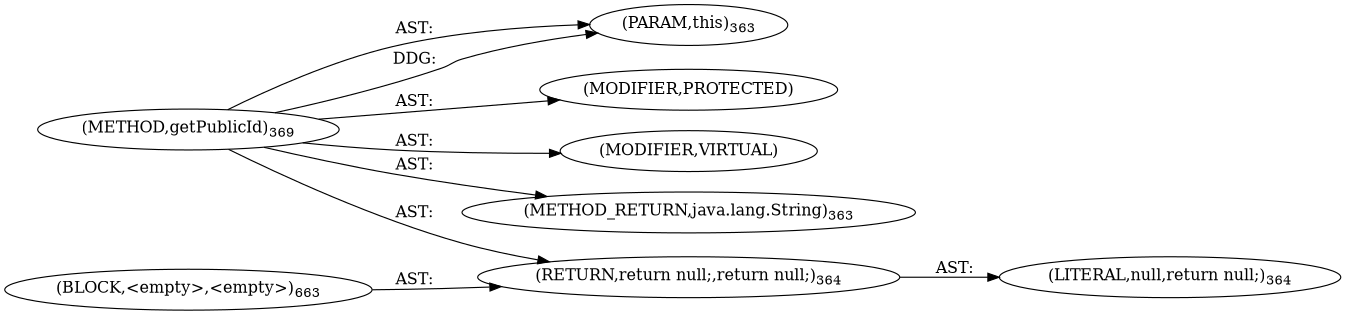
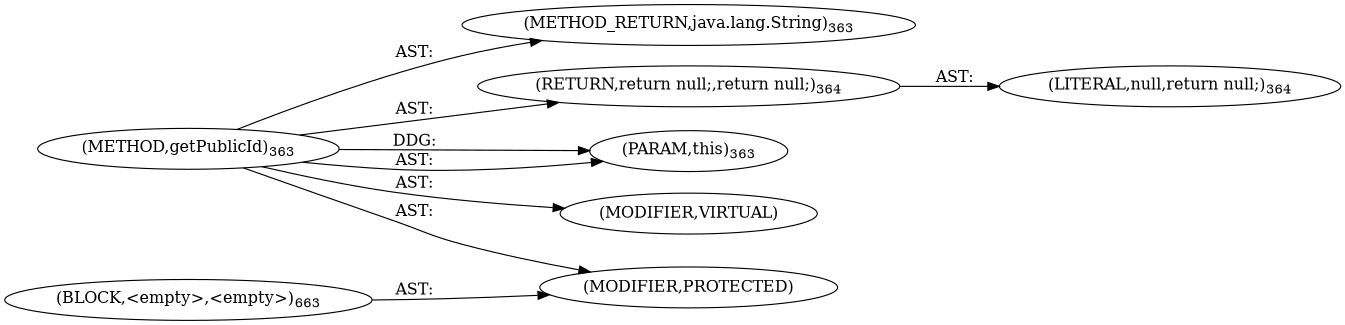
(282, 128) -> (282, 147)
(431, 289) -> (455, 298)
